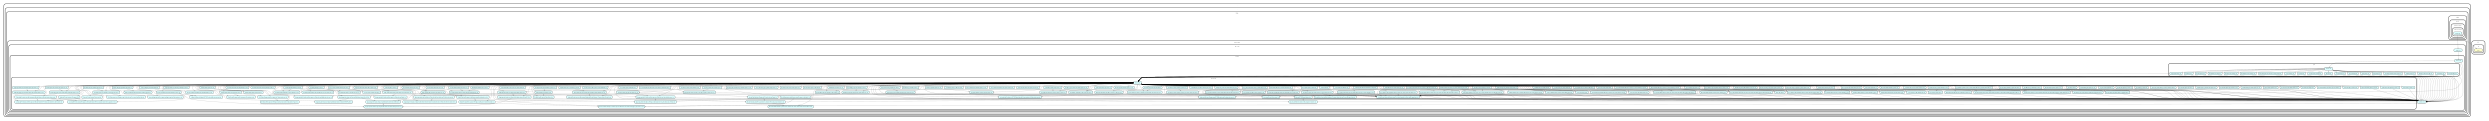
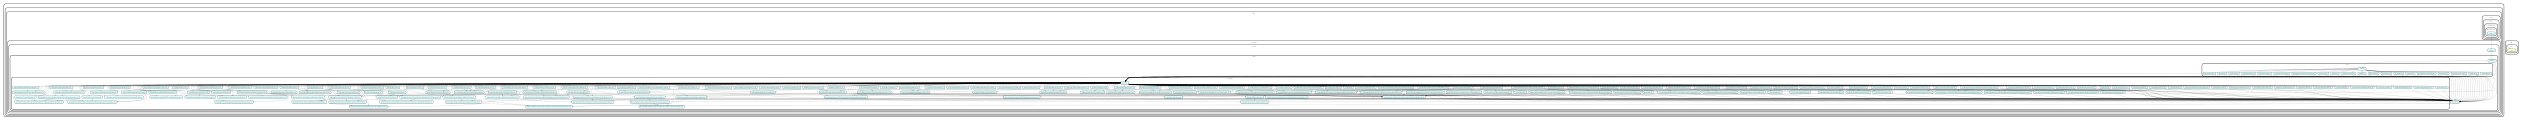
(138, 92) -> none
